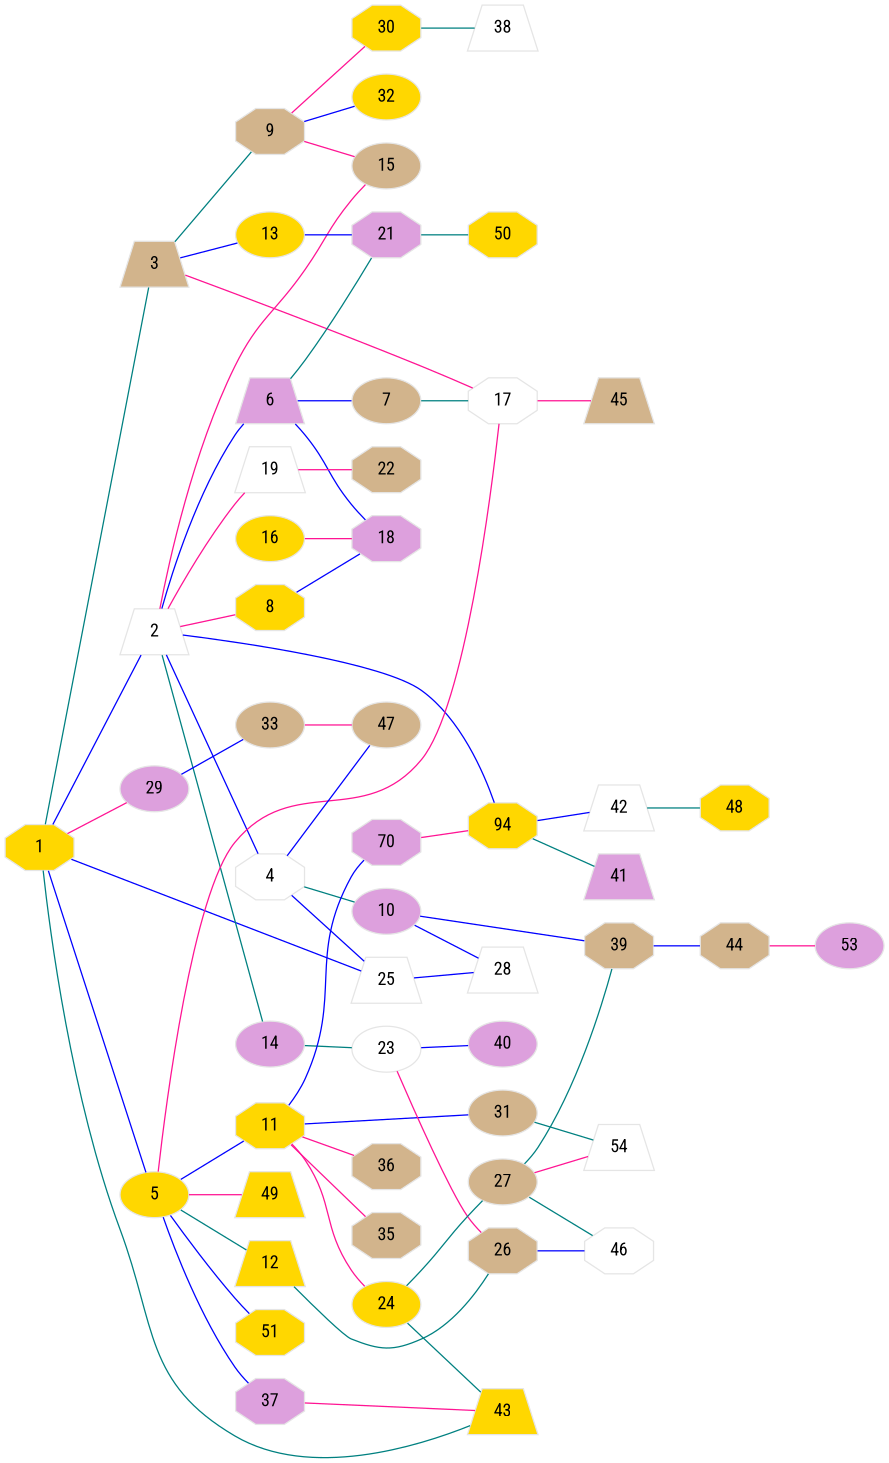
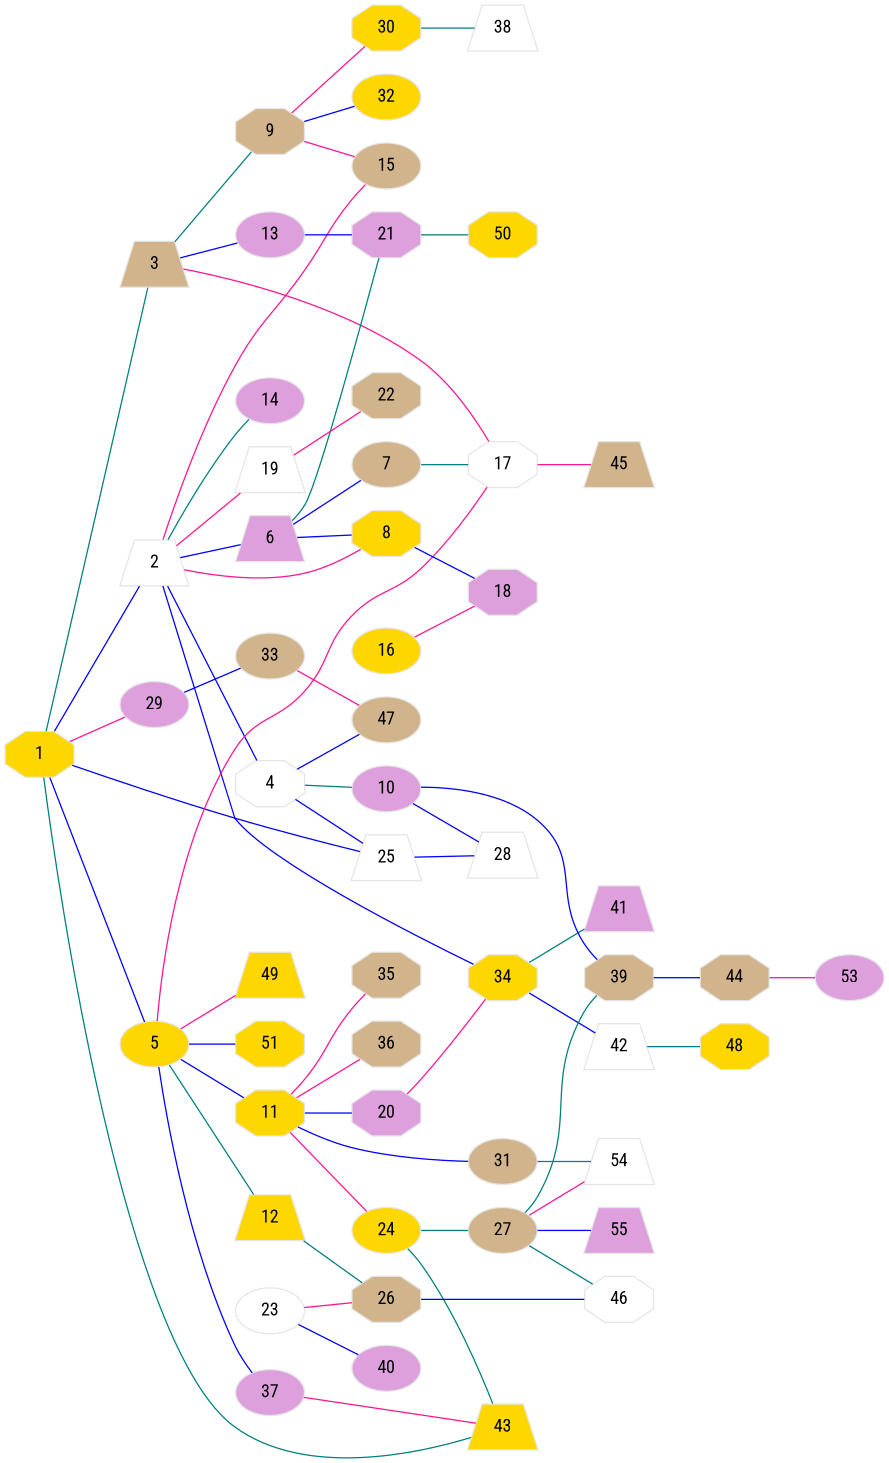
(270, 235) -> (270, 235)
(333, 478) -> (324, 536)
(503, 826) -> (503, 978)
(386, 842) -> (386, 1113)
(328, 1047) -> none
none -> (619, 1230)
(270, 1401) -> (270, 1393)
